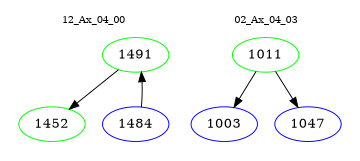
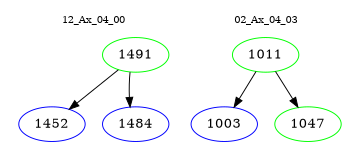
(142, 95) -> (129, 85)
(52, 124) -> (52, 124)
(308, 124) -> (308, 124)
